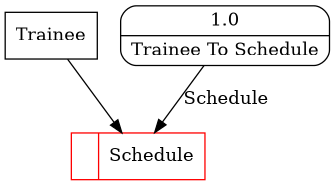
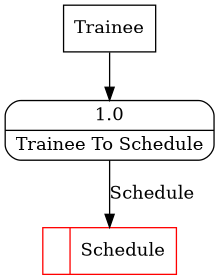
(91, 91) -> (110, 70)
